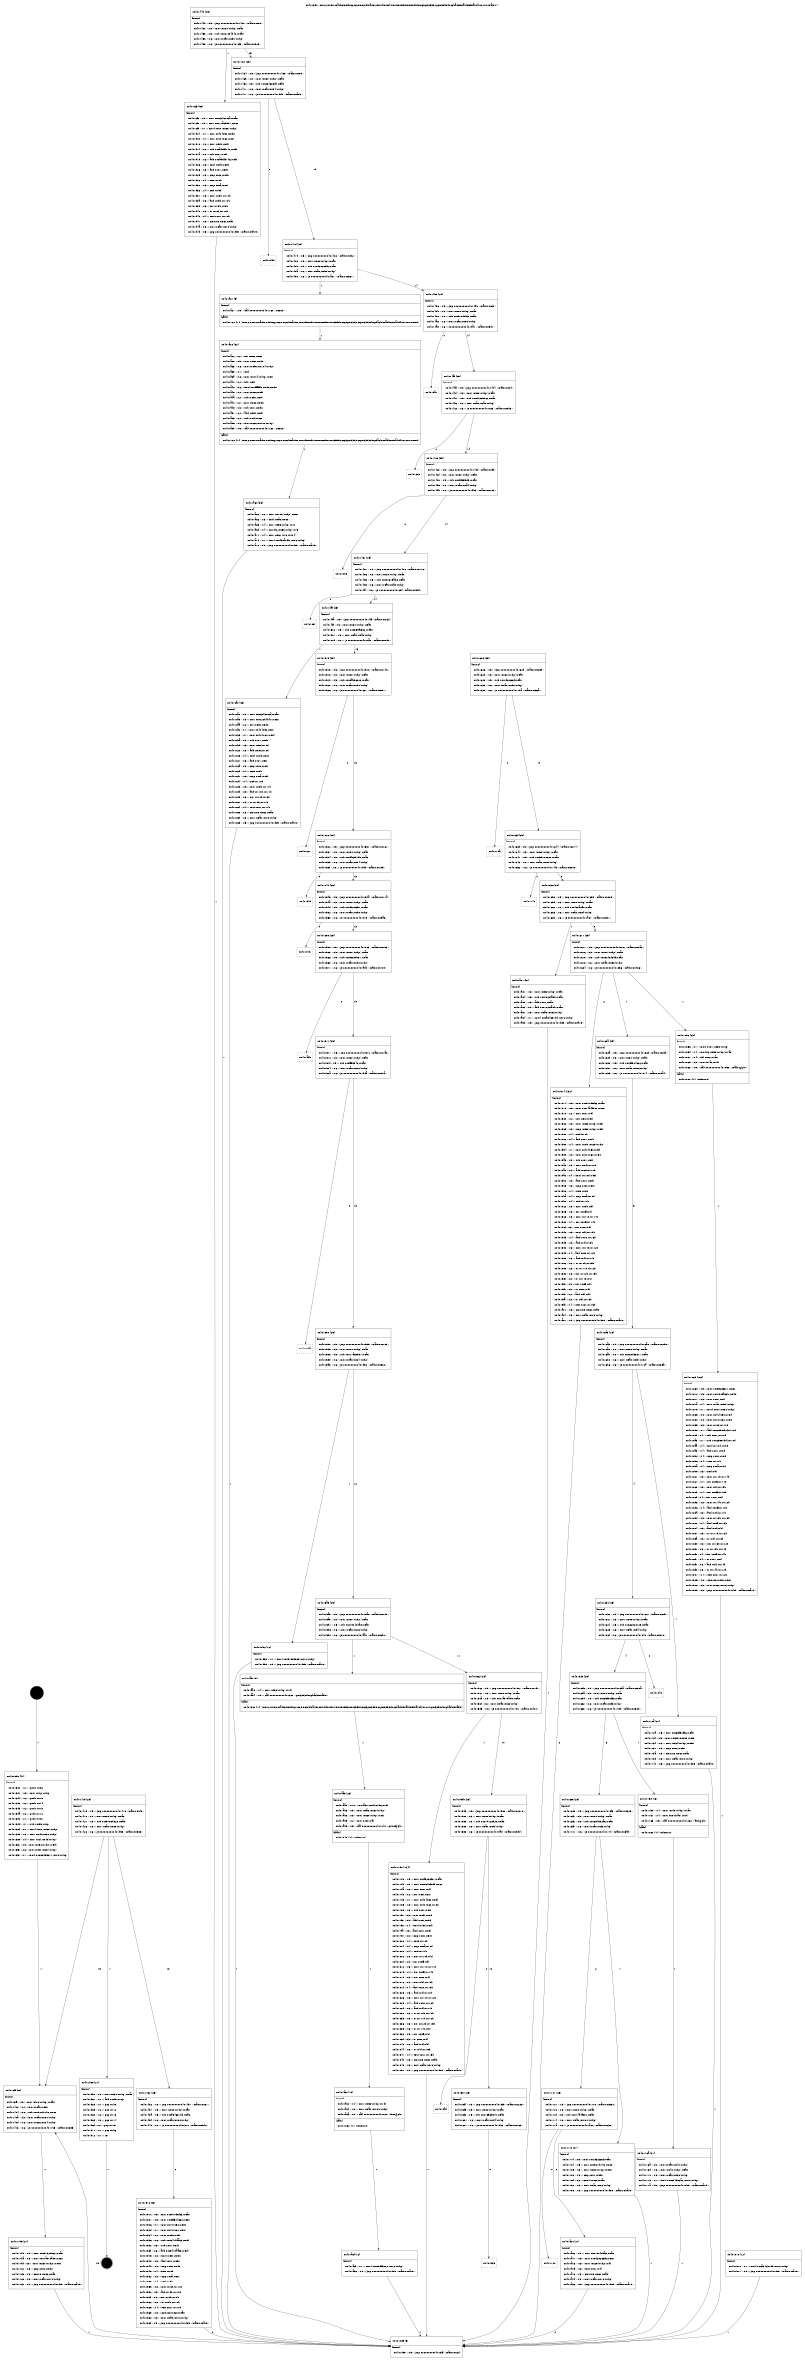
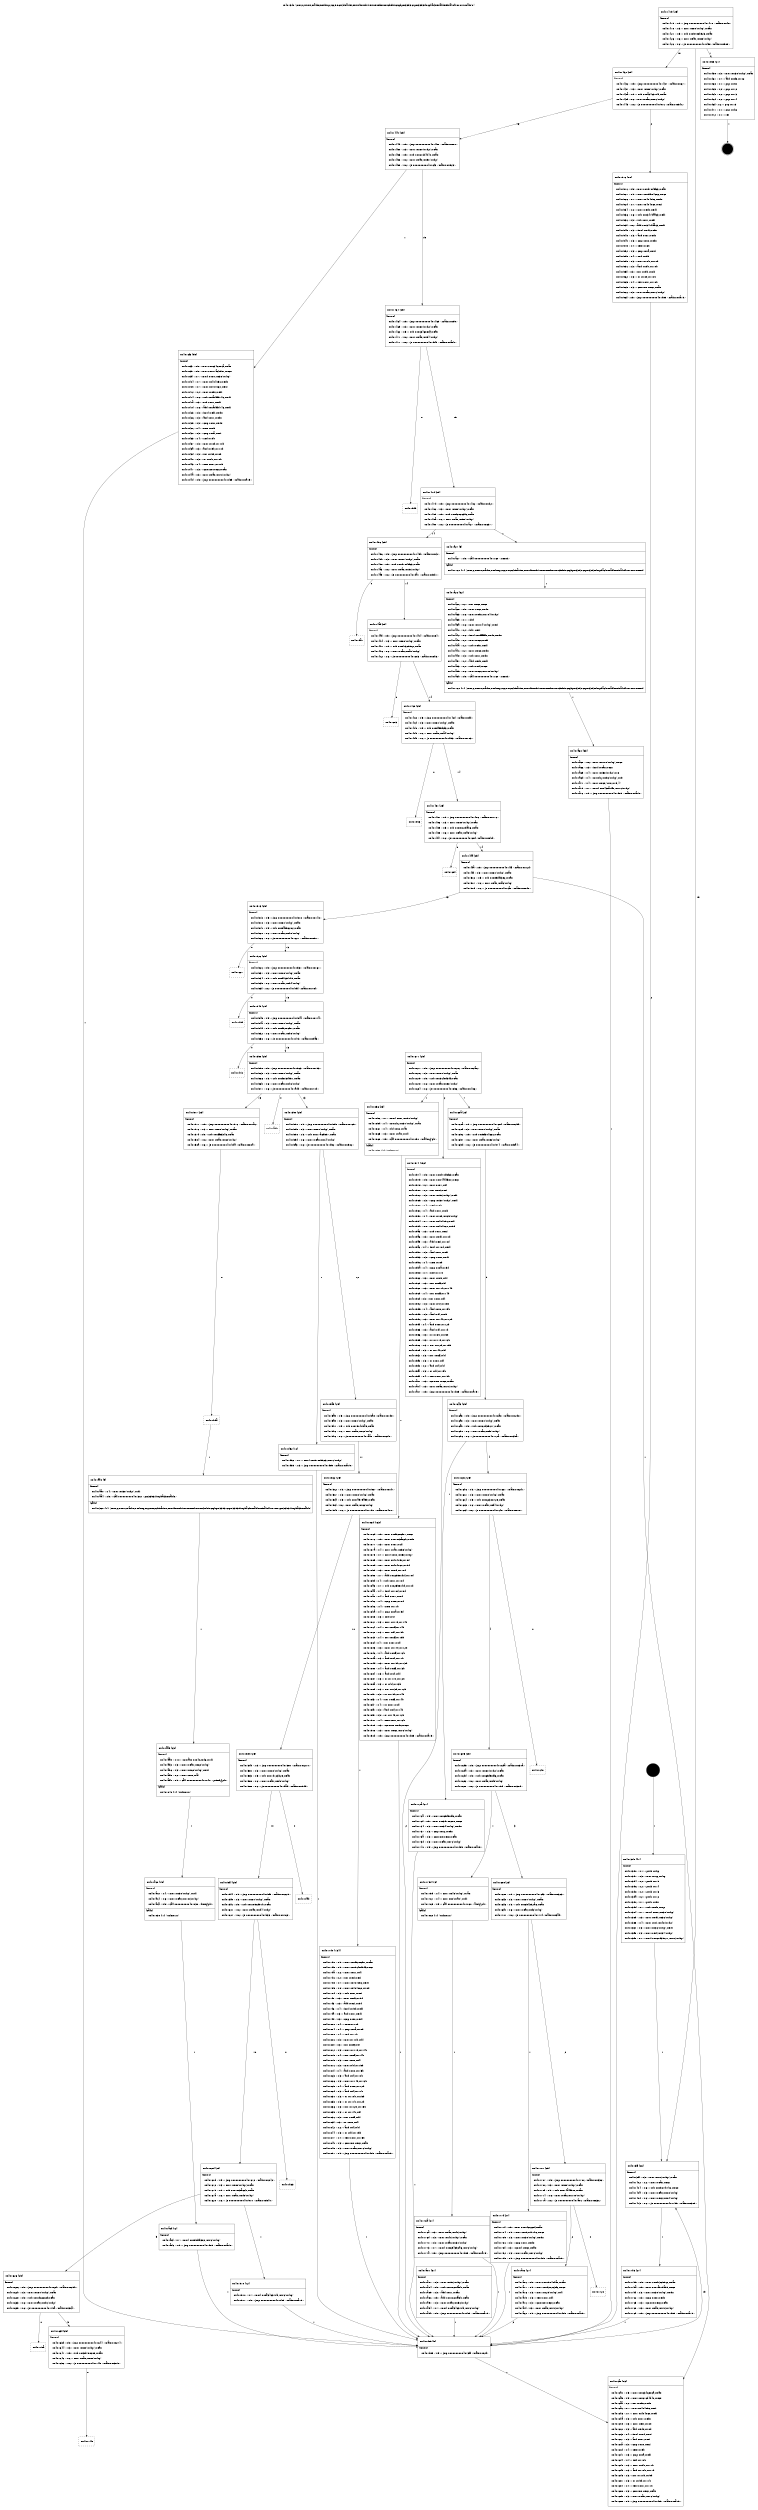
none -> (537, 119)
(578, 902) -> none
(353, 1202) -> (302, 1100)
(353, 1656) -> (207, 1449)
(229, 1657) -> (541, 2390)
none -> (239, 2185)
